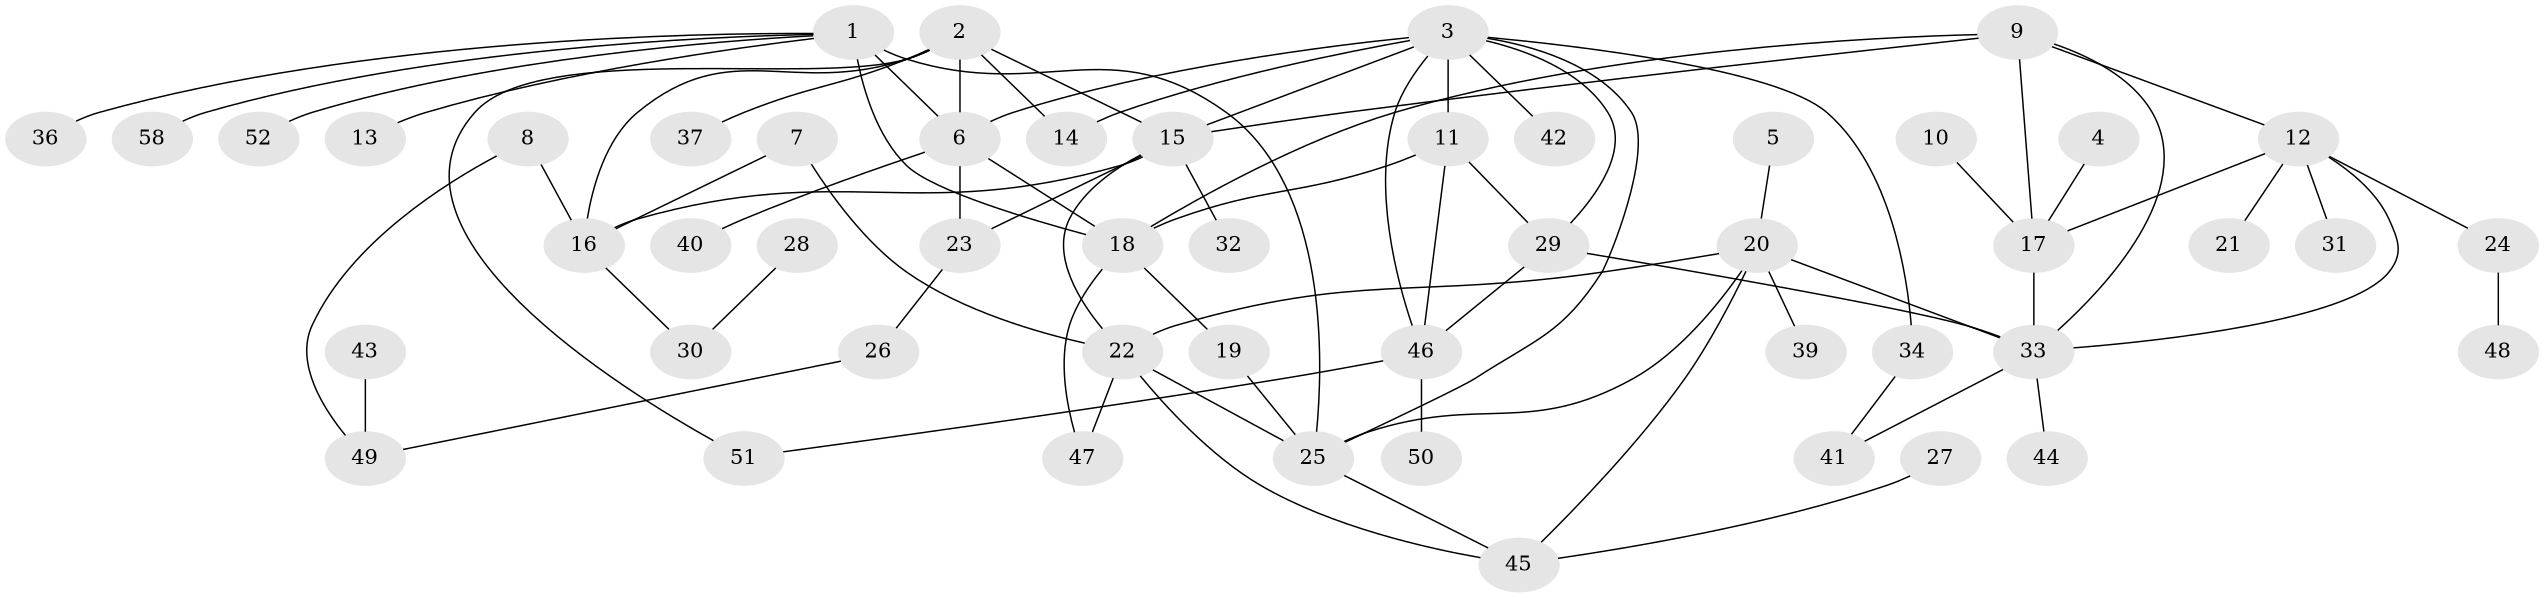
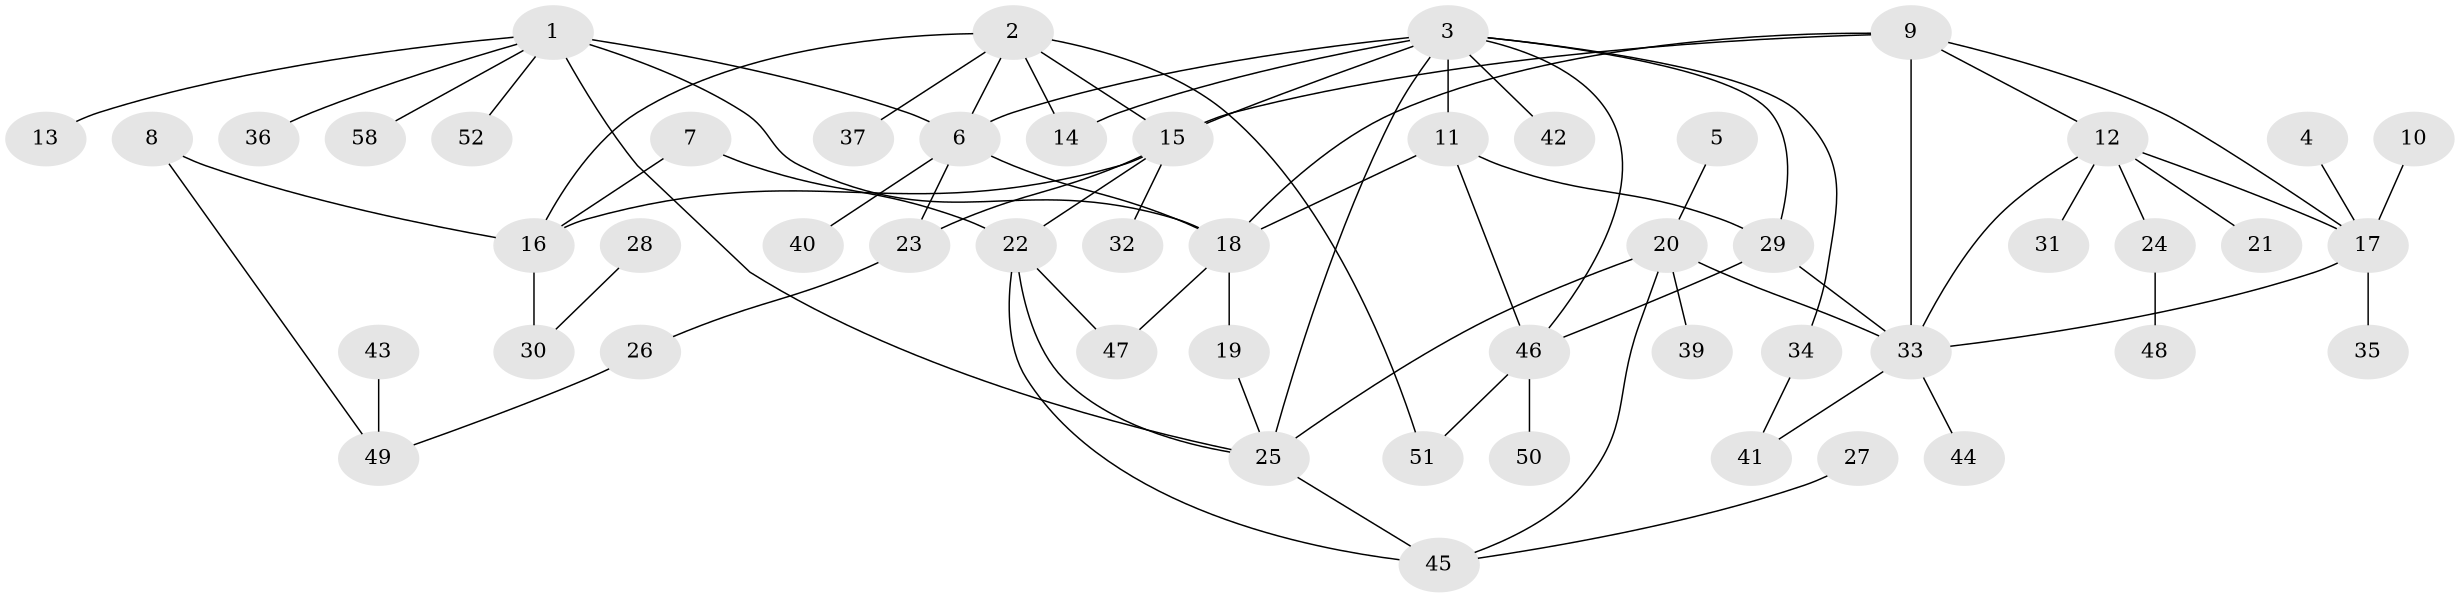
(1449, 286) -> none
none -> (2368, 352)
